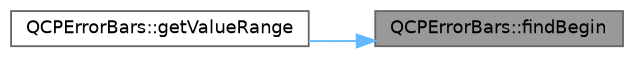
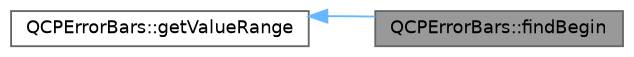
(333, 41) -> (351, 16)
